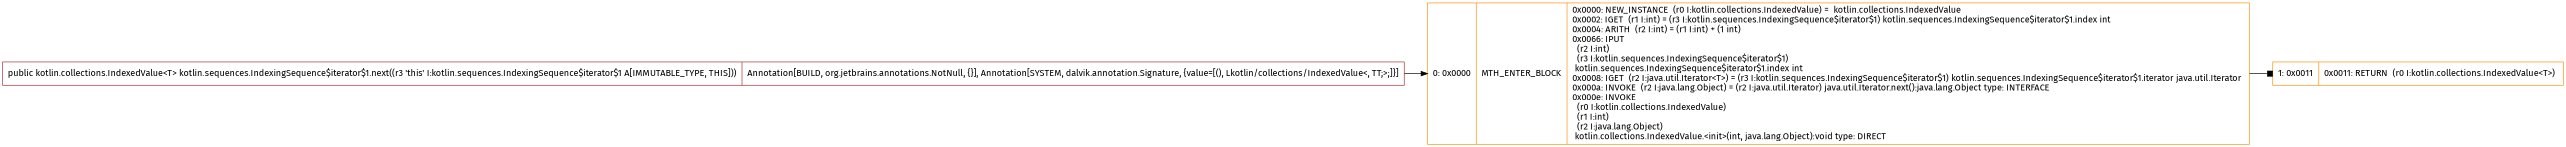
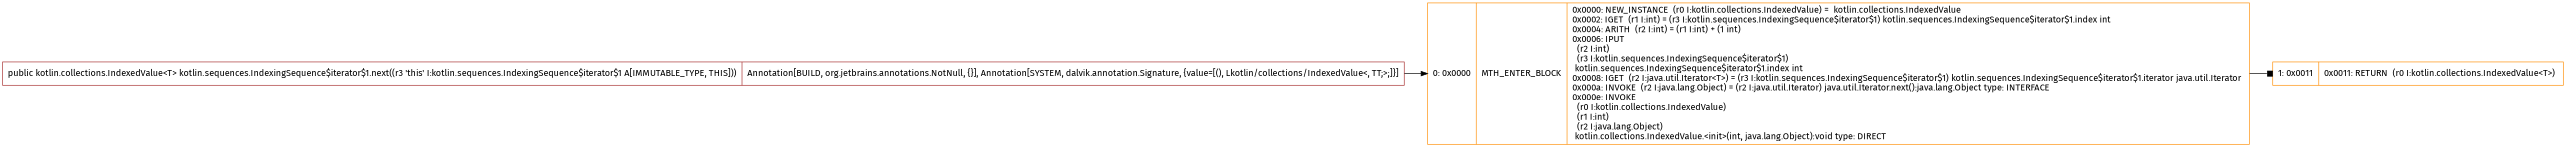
(1601, 39) -> (1601, 39)
